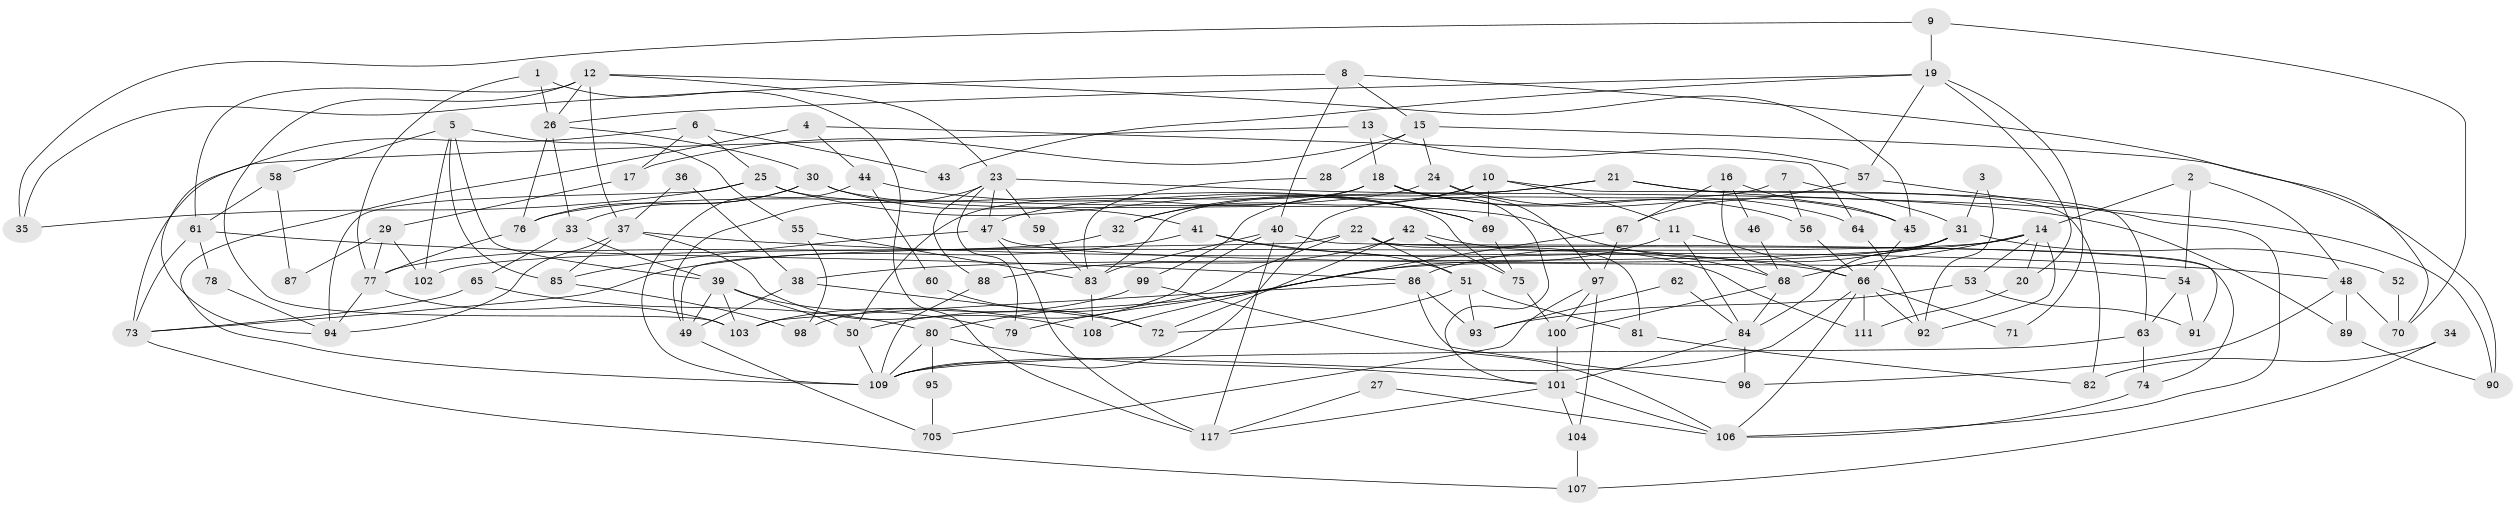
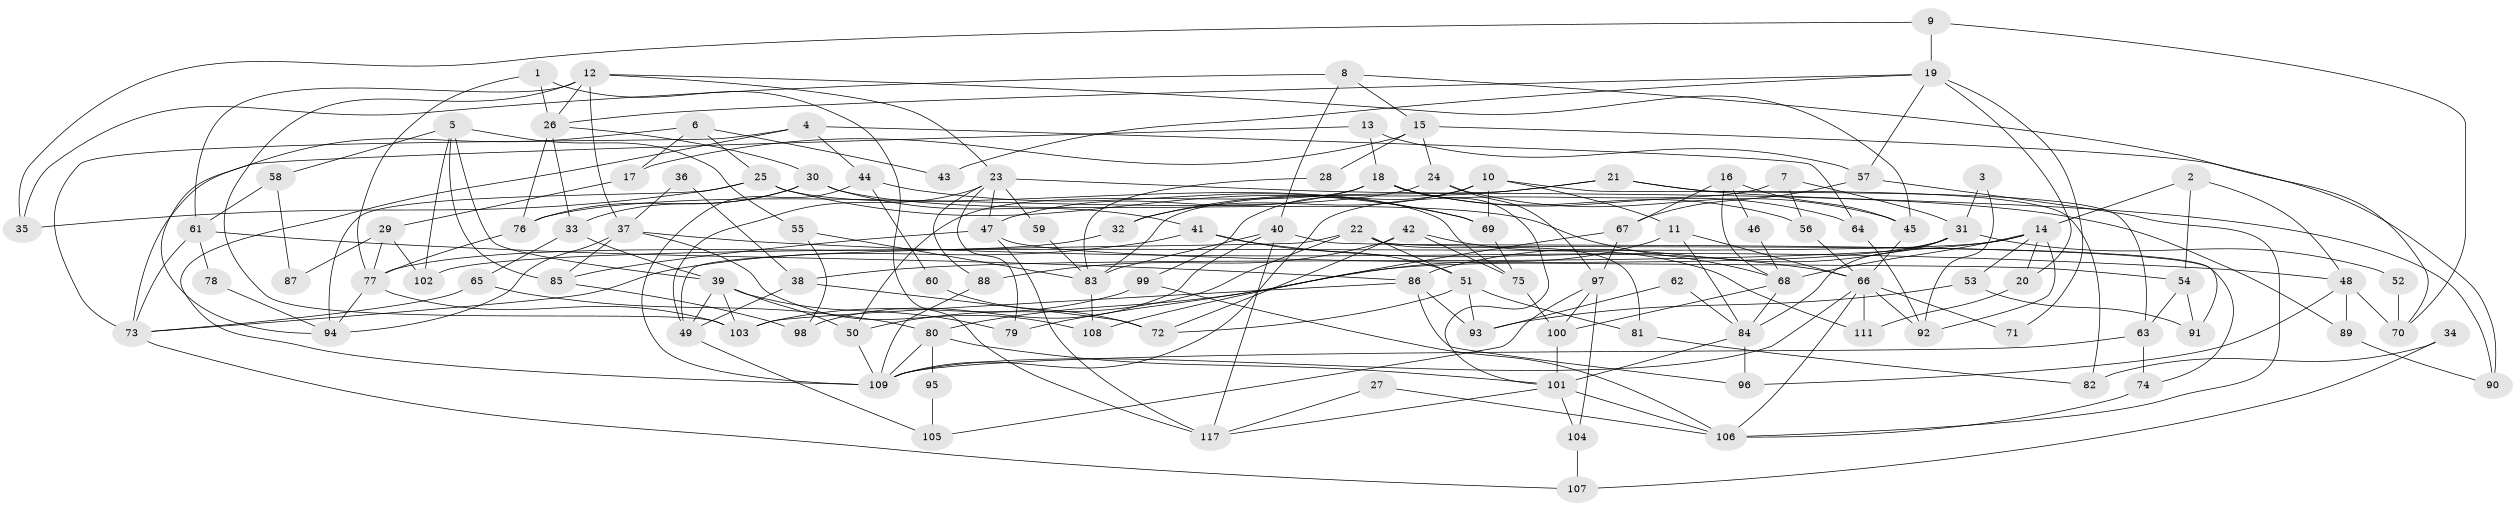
none -> (293, 146)
(932, 438) -> (932, 438)
